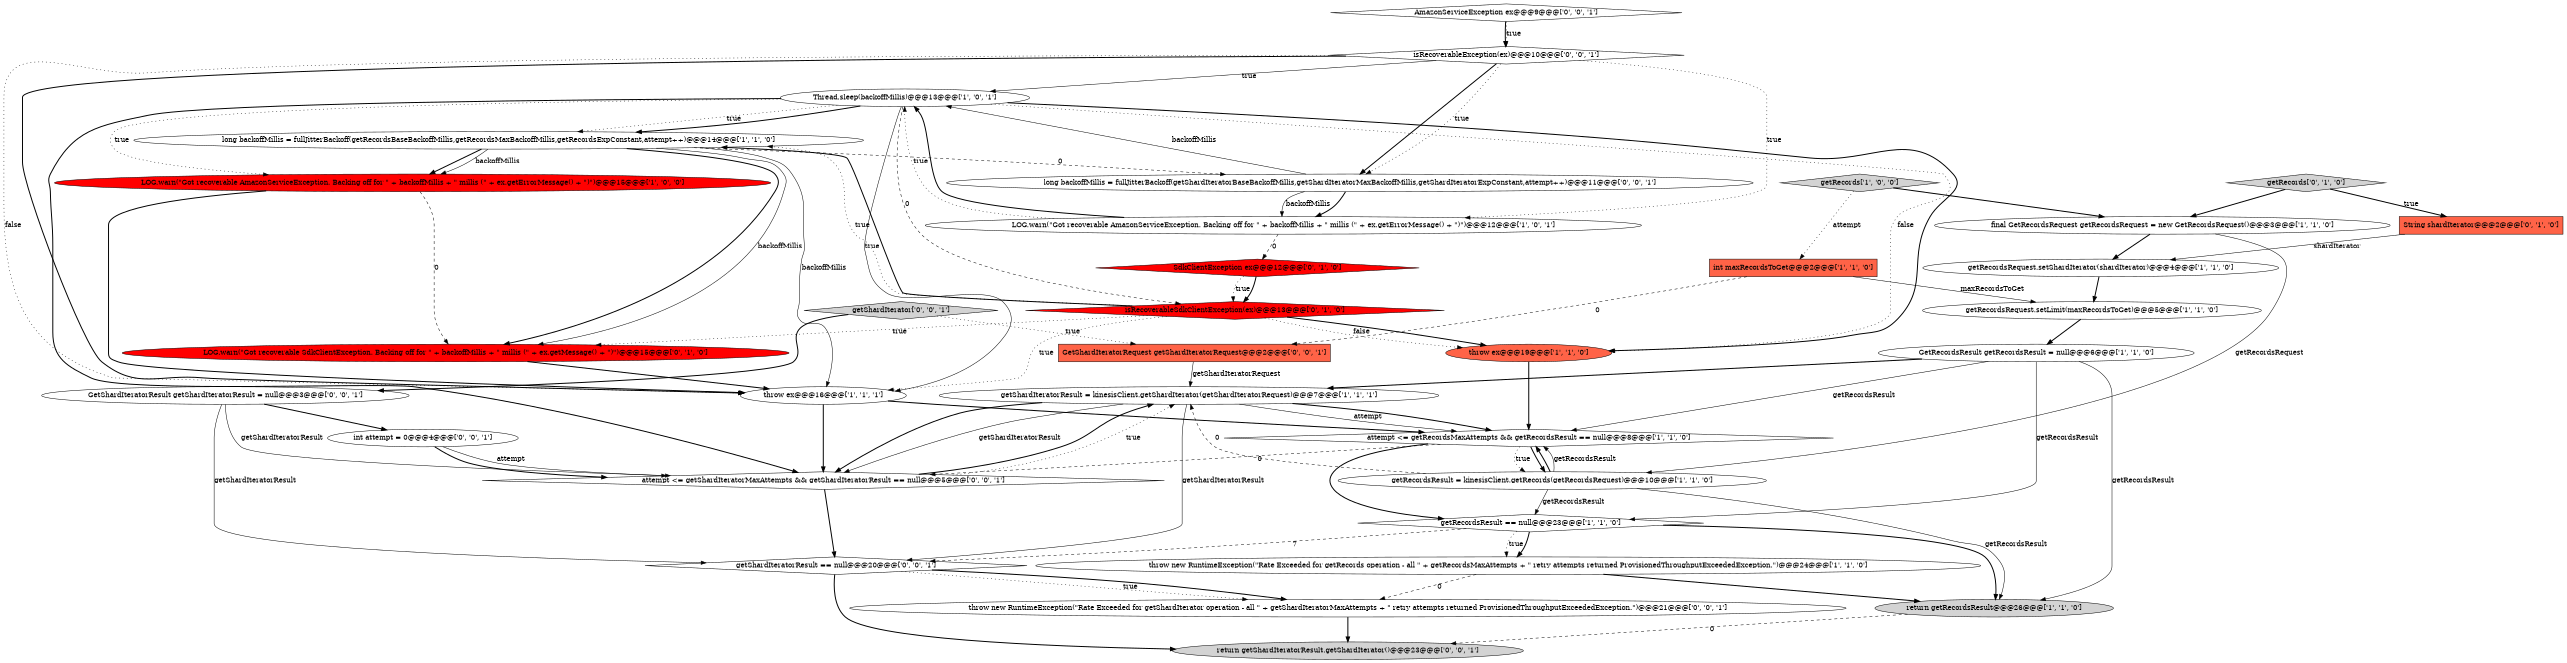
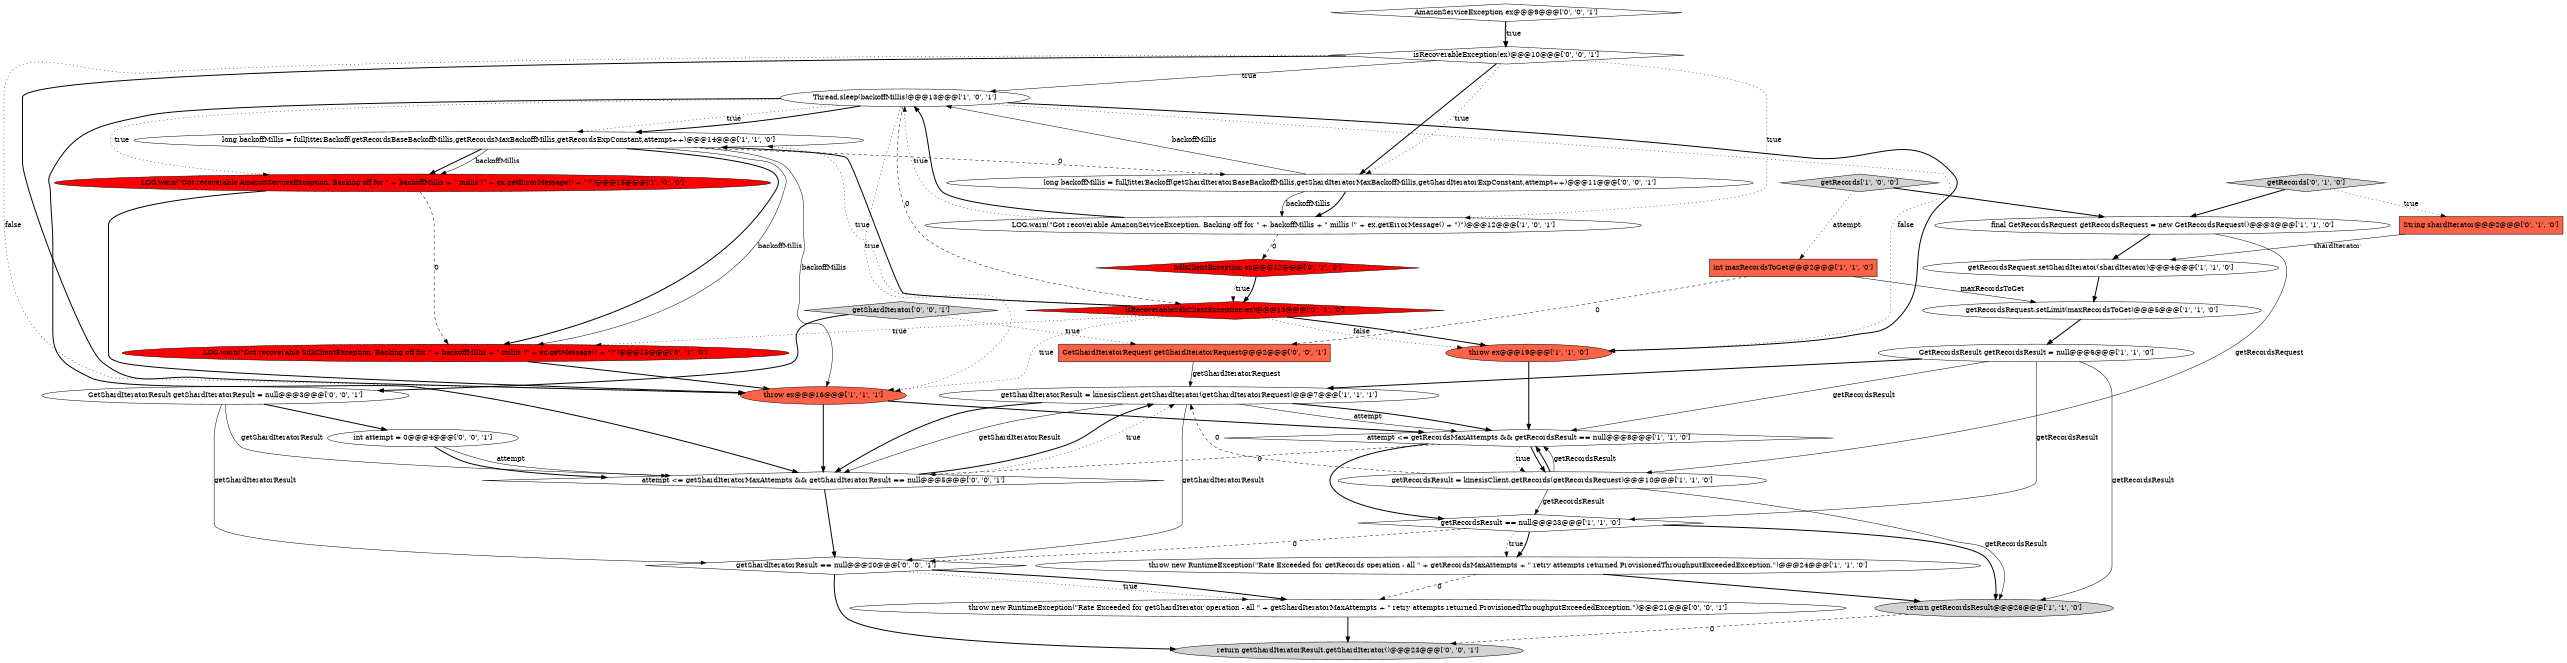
(2386, 202) -> (2386, 202)
(902, 297) -> (902, 297)
(823, 396) -> (823, 396)
(1295, 544) -> (1295, 544)
